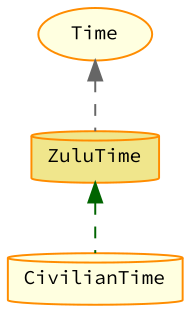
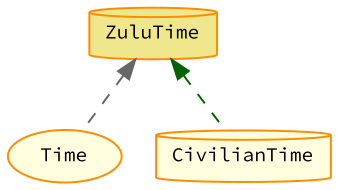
(95, 106) -> (103, 103)
